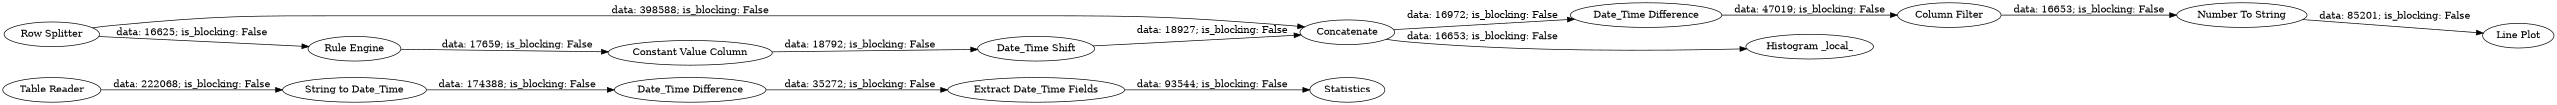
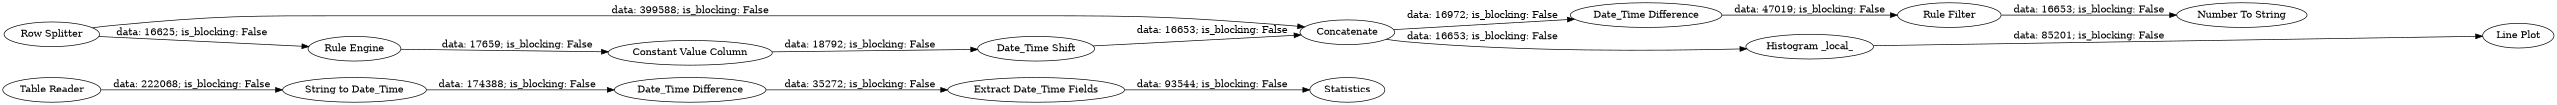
(690, 11) -> (690, 11)
(1949, 15) -> (1949, 15)
(2389, 26) -> (2174, 41)
(1212, 31) -> (1212, 31)
